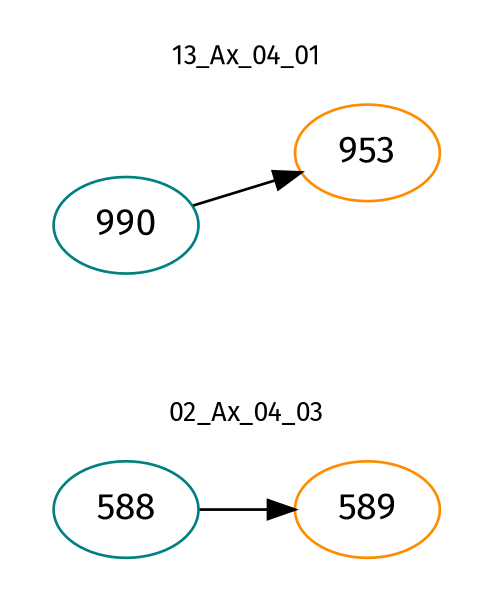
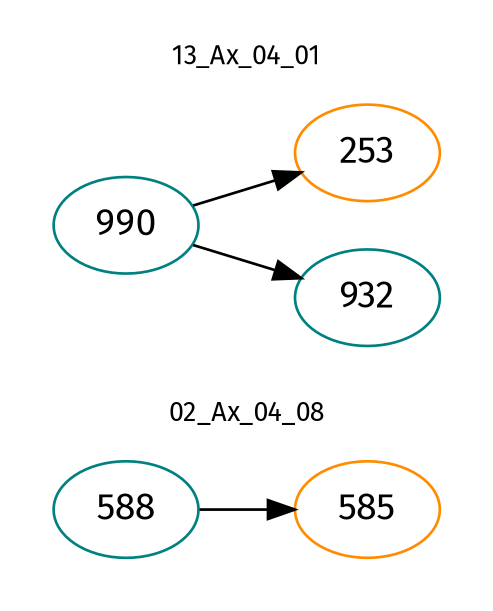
(367, 153) -> (367, 153)
none -> (367, 298)
(247, 414) -> (247, 414)
(367, 510) -> (367, 510)
